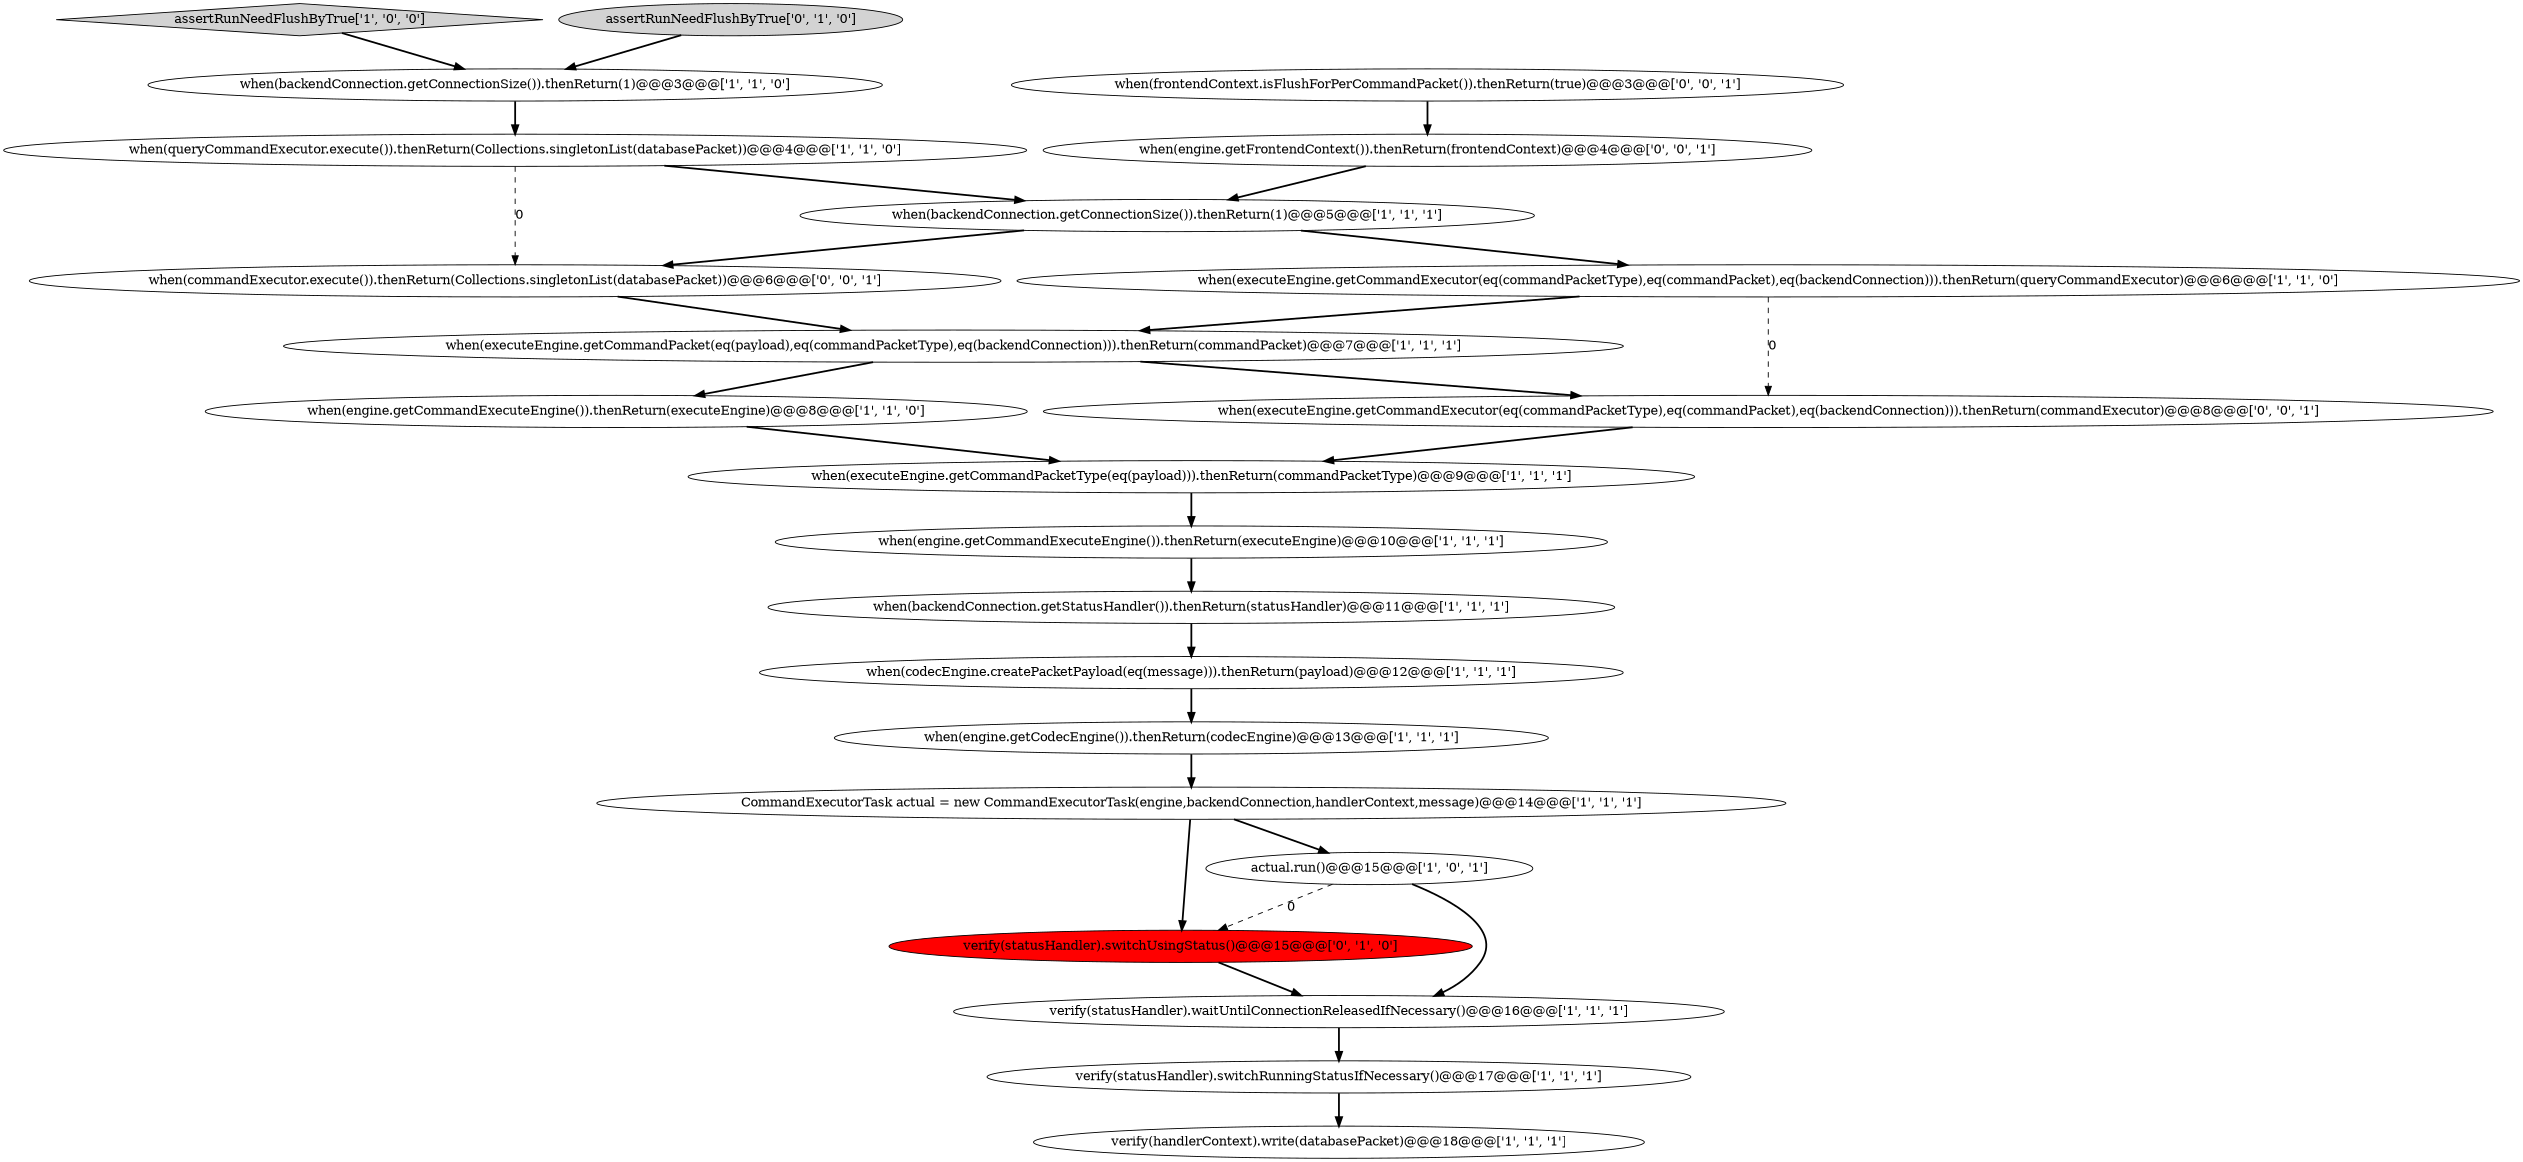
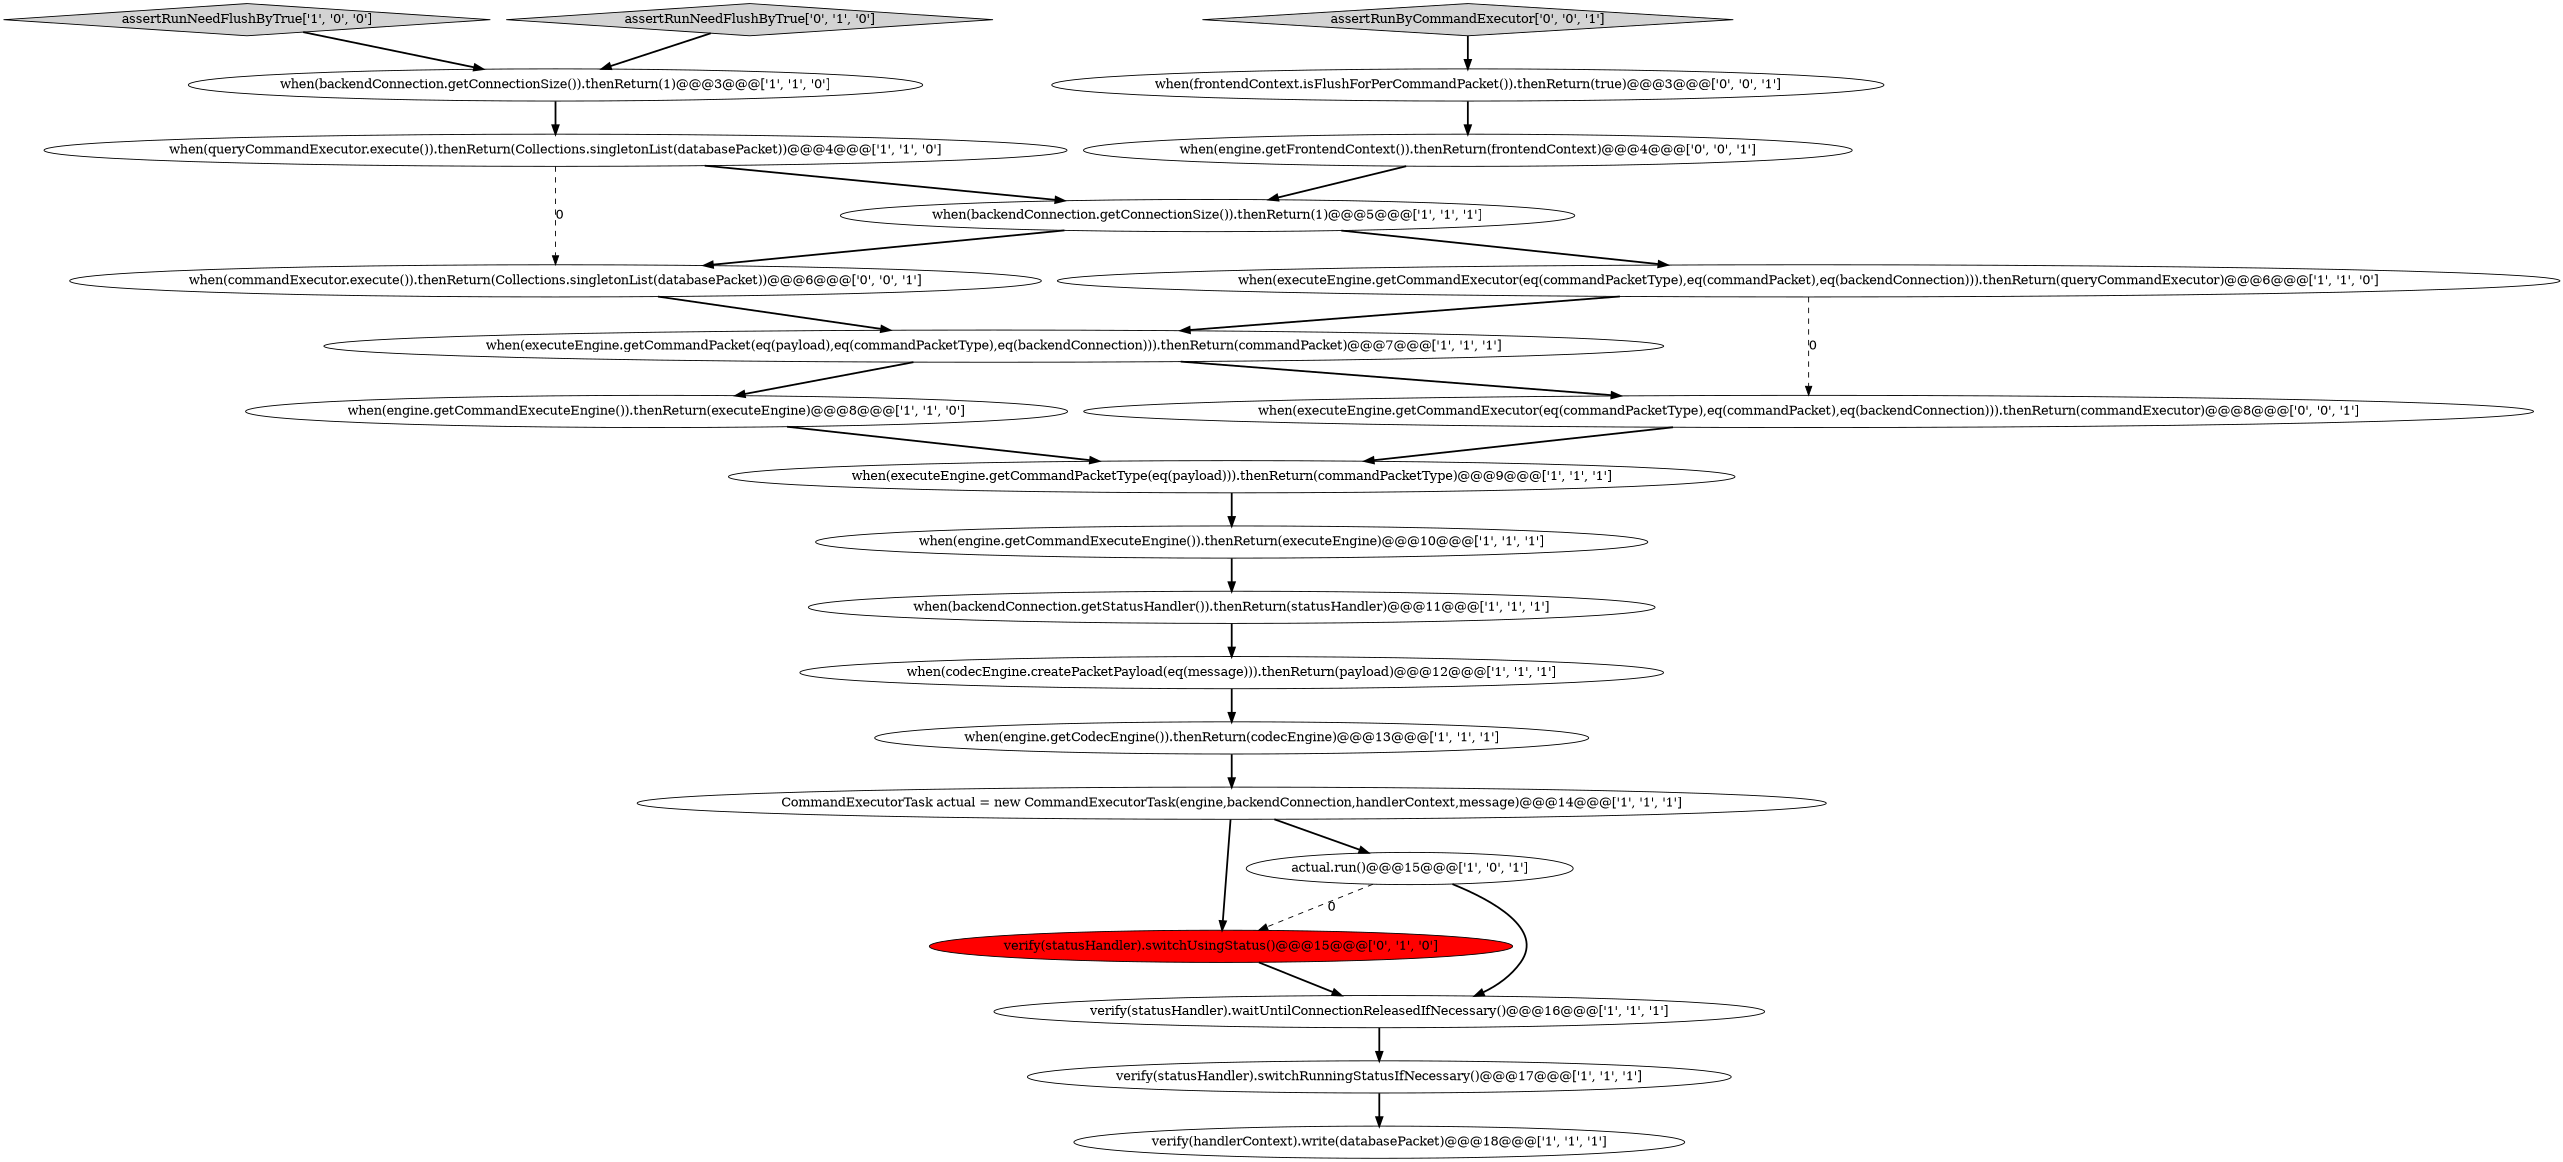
(731, 20) -> (750, 20)
none -> (1468, 20)
